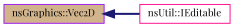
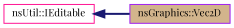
(127, 14) -> (117, 14)
